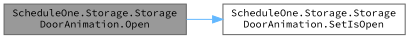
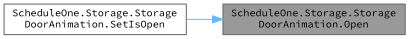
(199, 19) -> (199, 19)
